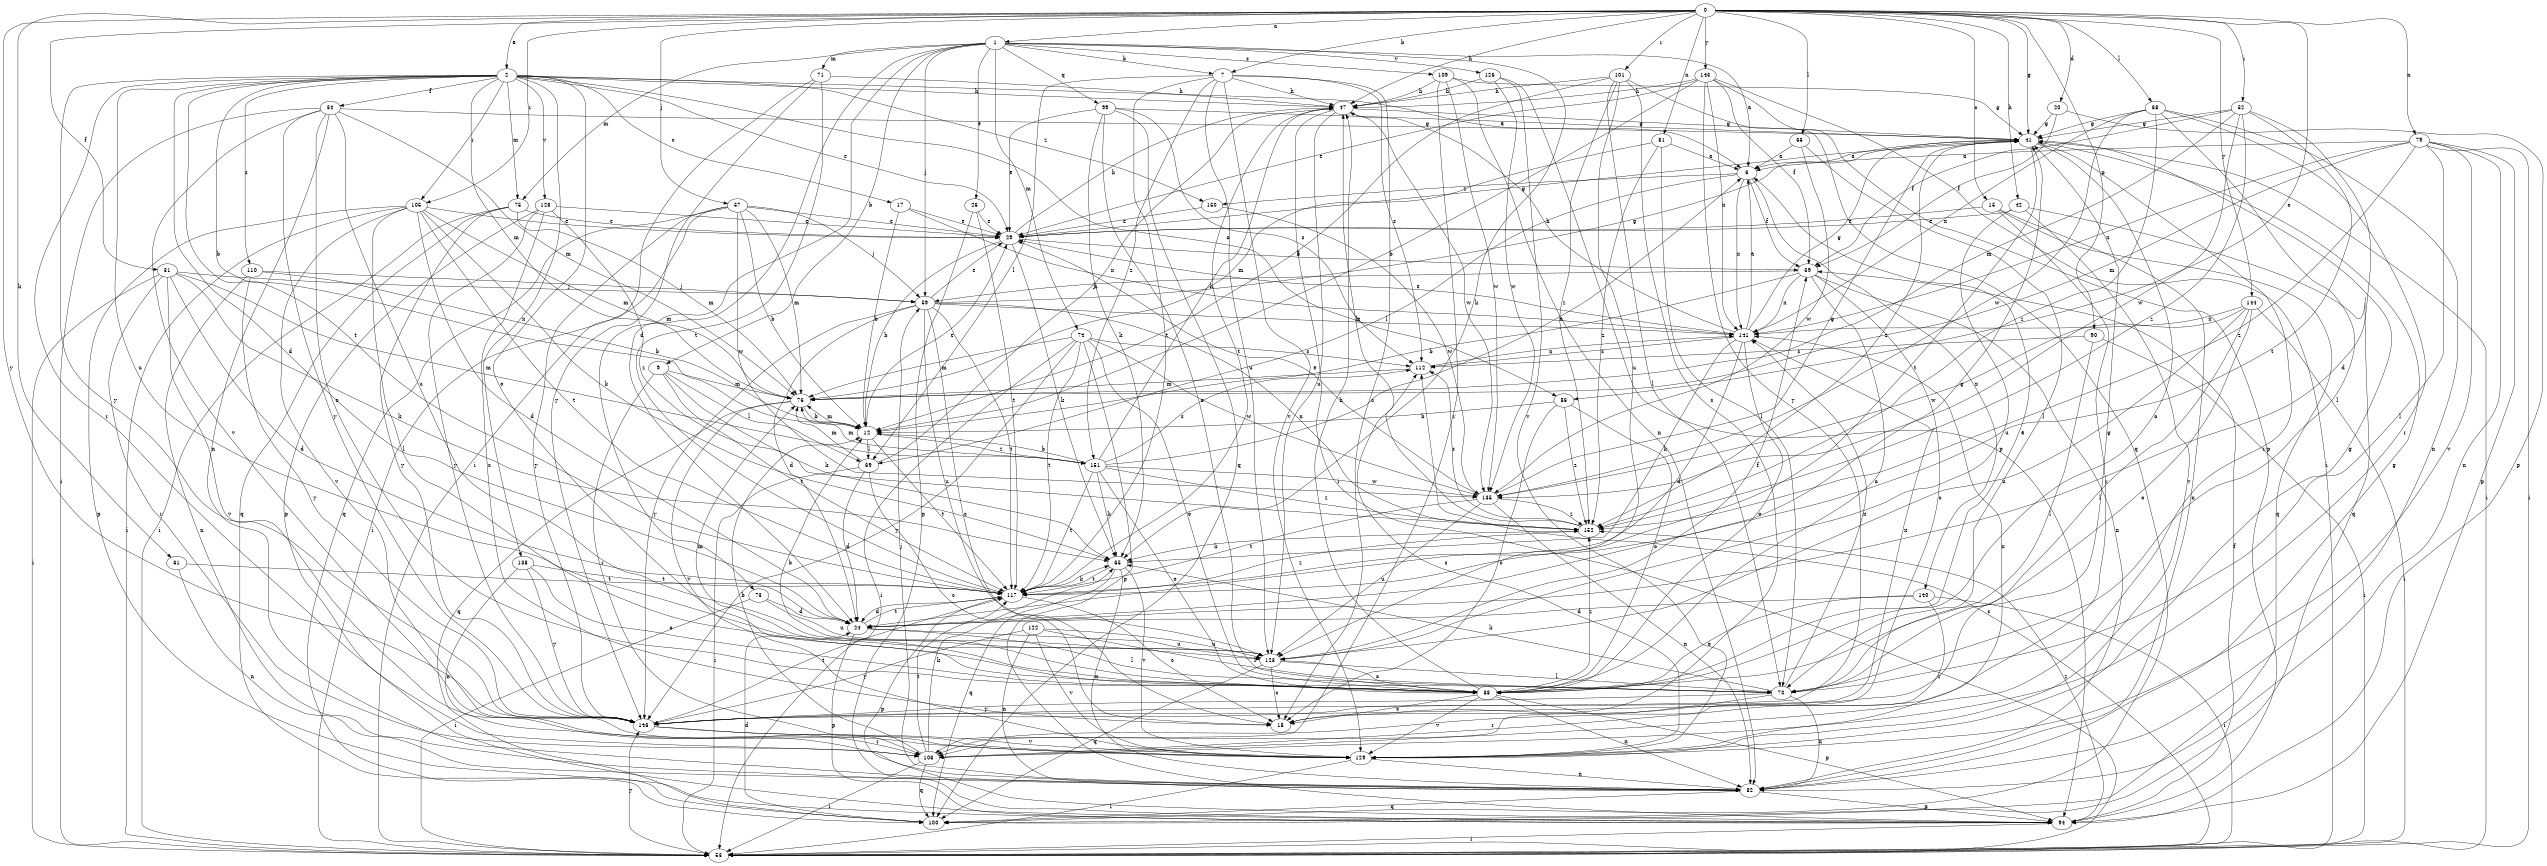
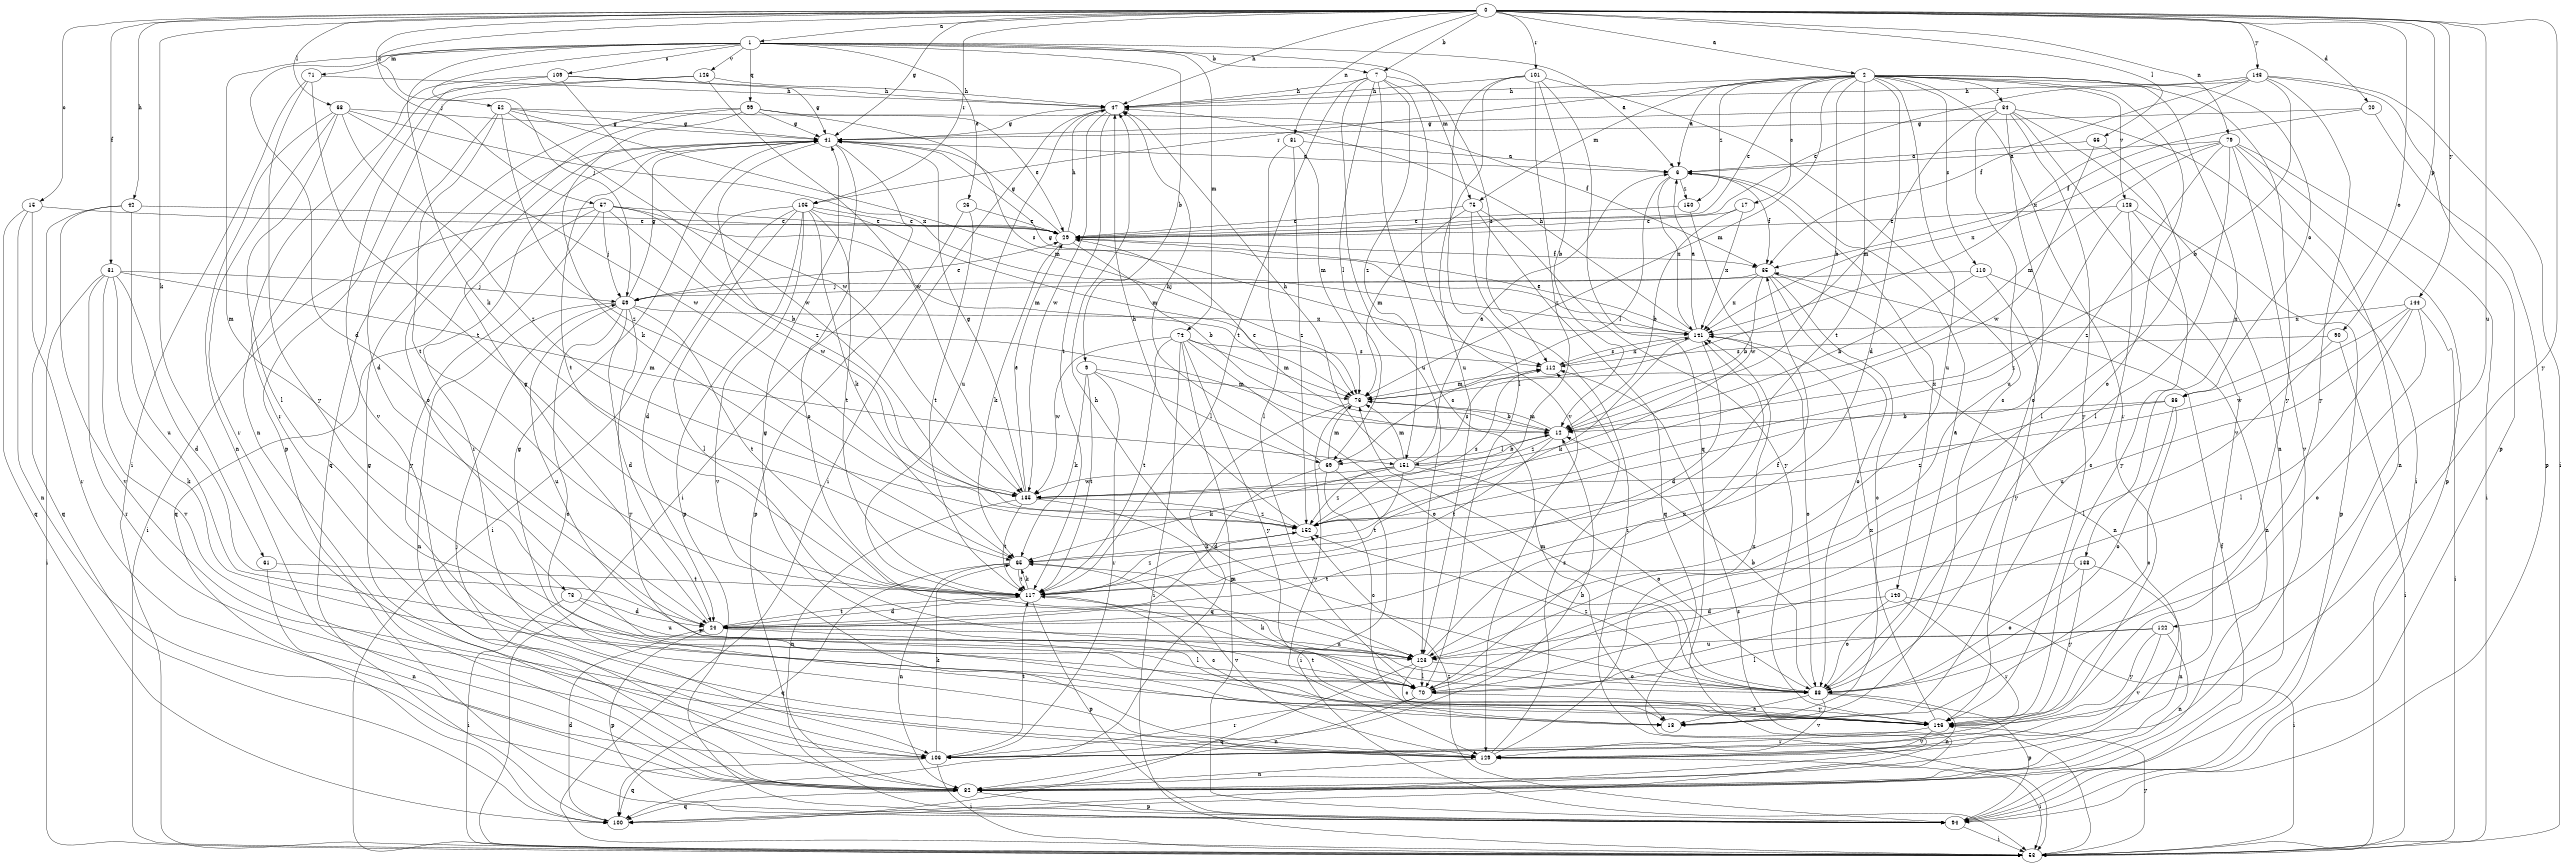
none -> (2486, 46)
(1808, 270) -> (1765, 270)
(1283, 404) -> (494, 644)
(612, 492) -> (500, 630)
